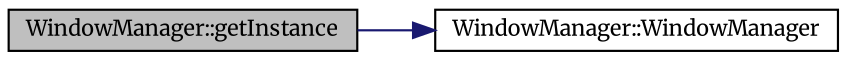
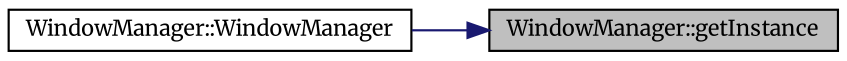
(385, 30) -> (439, 30)
